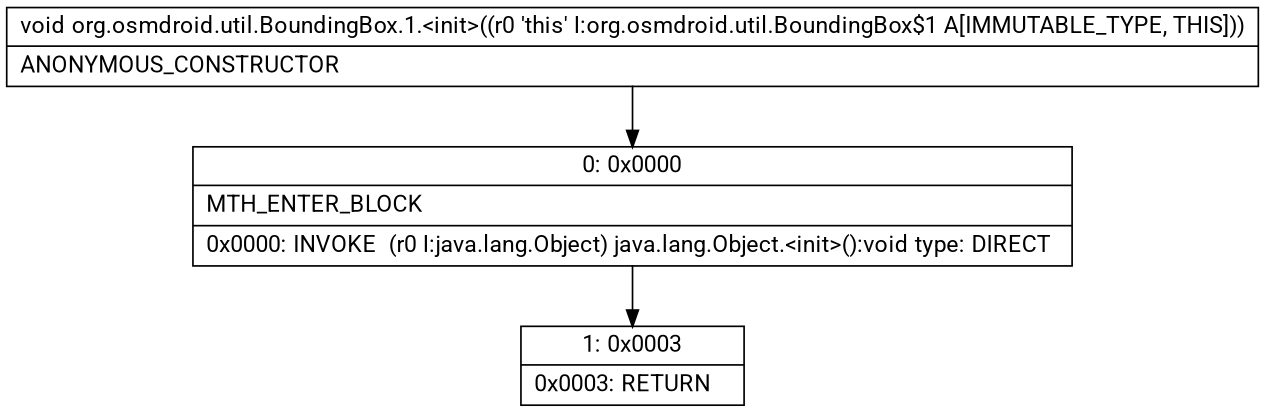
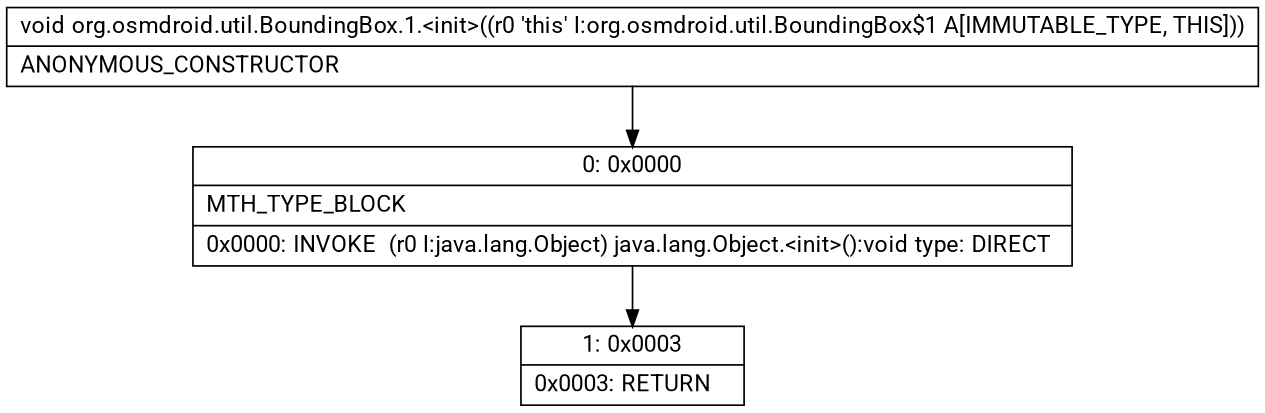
(315, 205) -> (307, 205)
